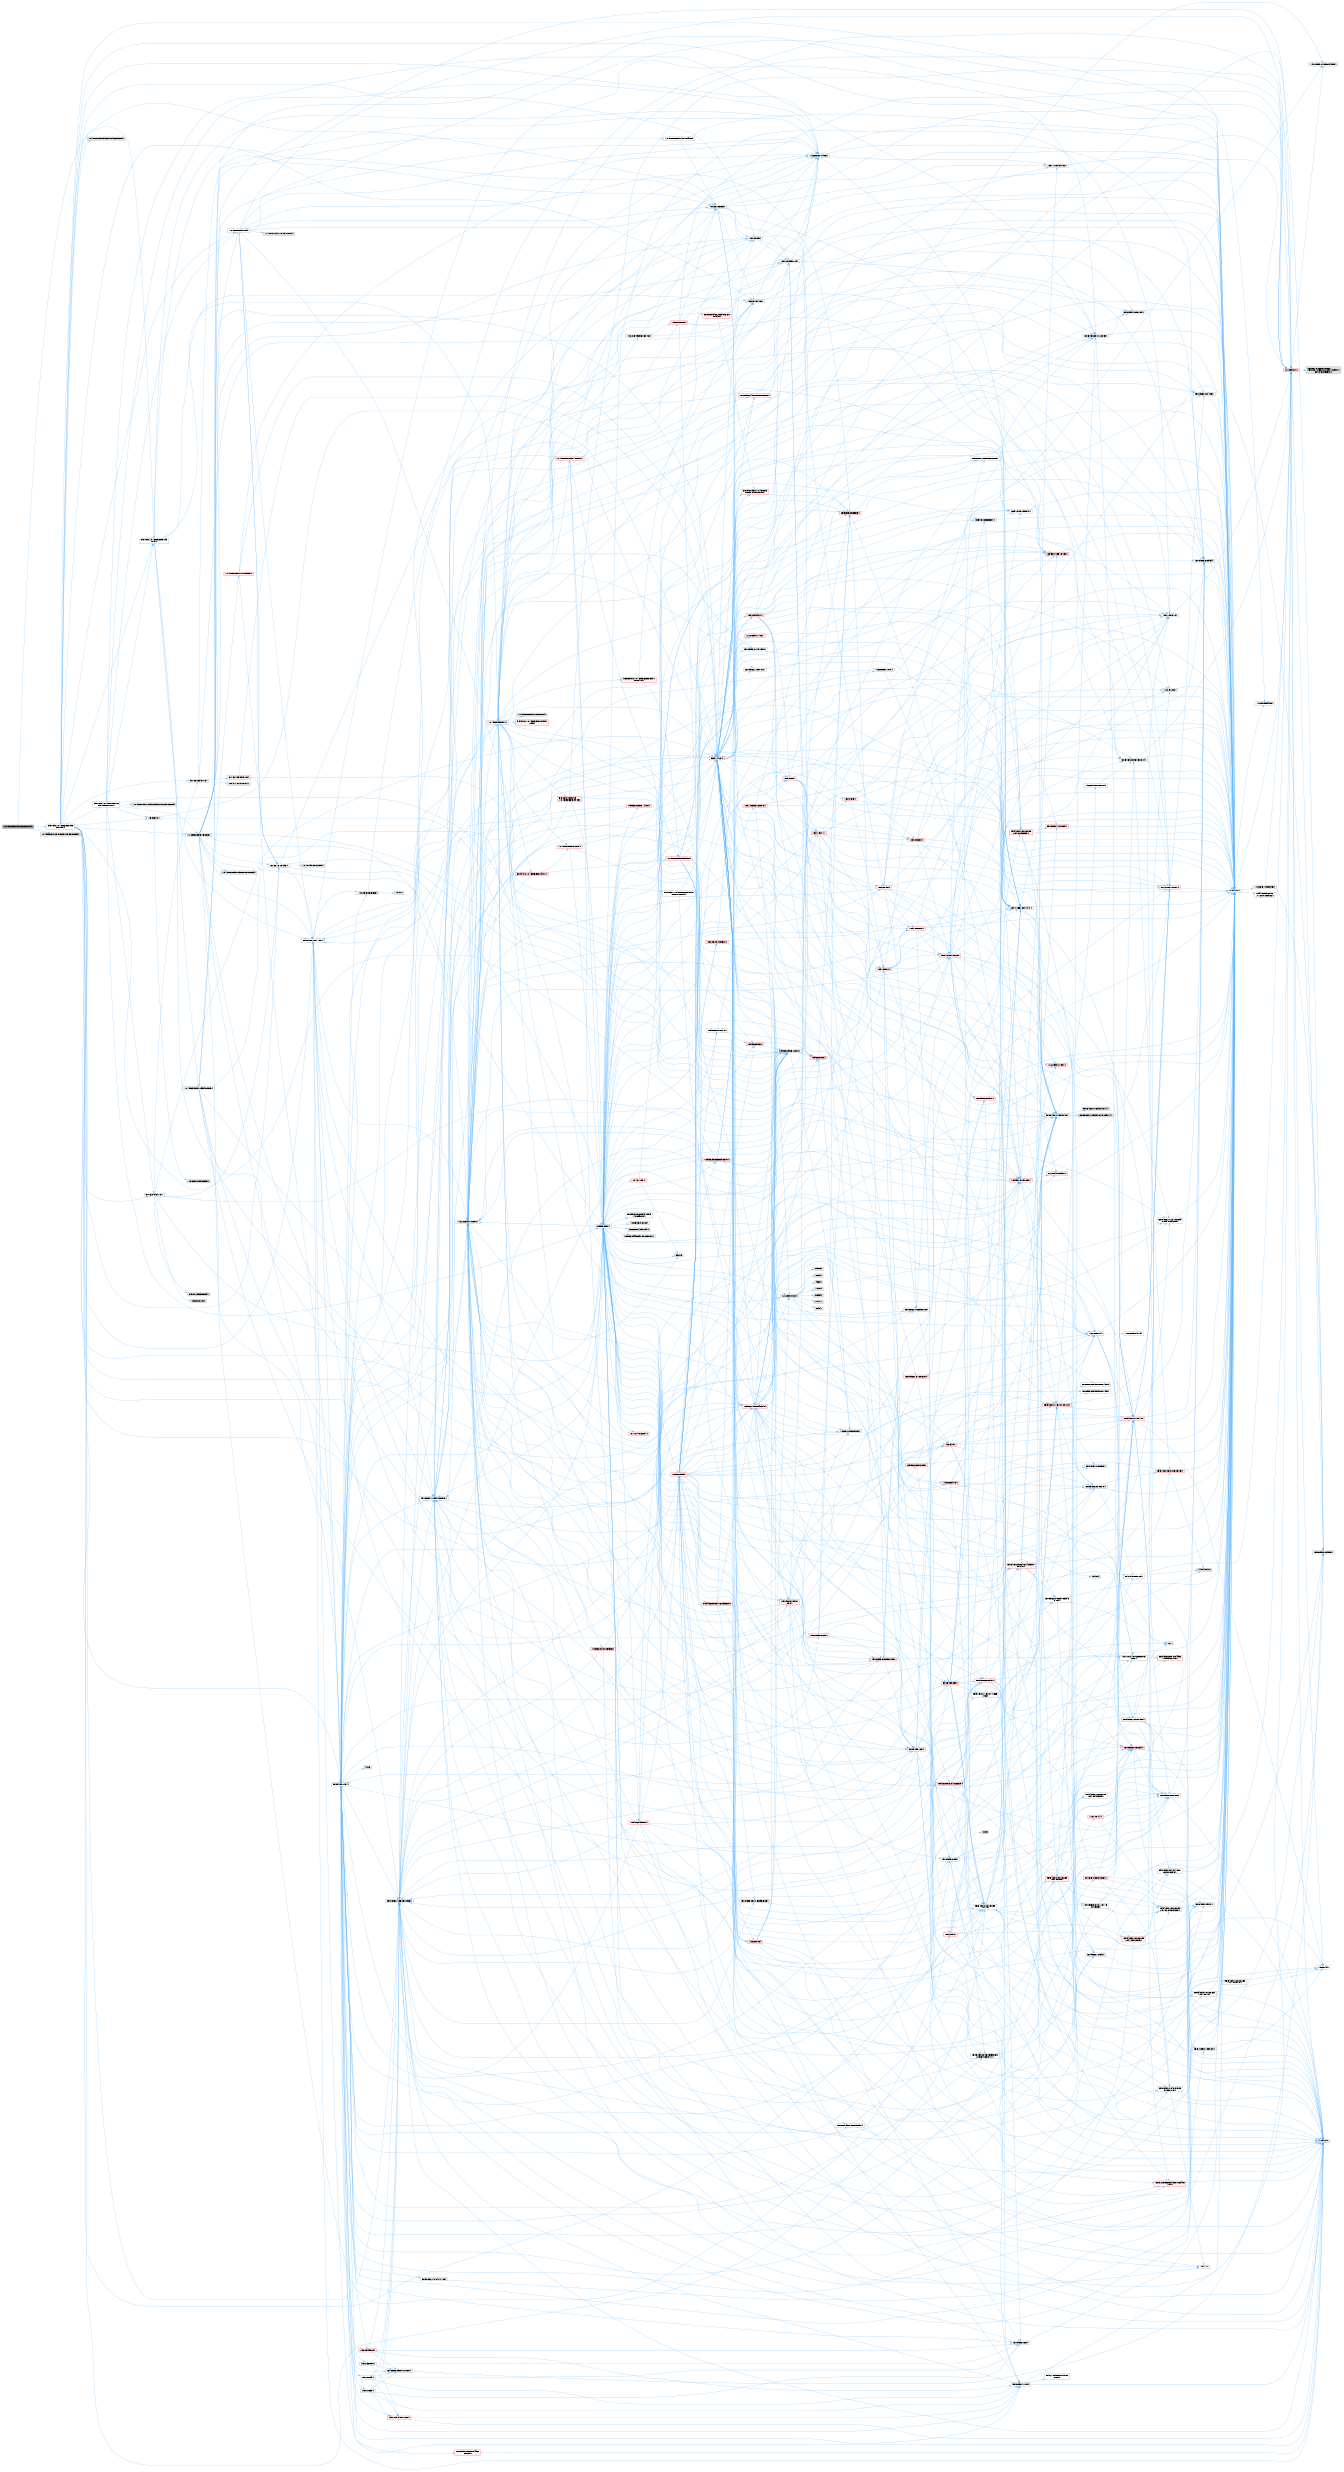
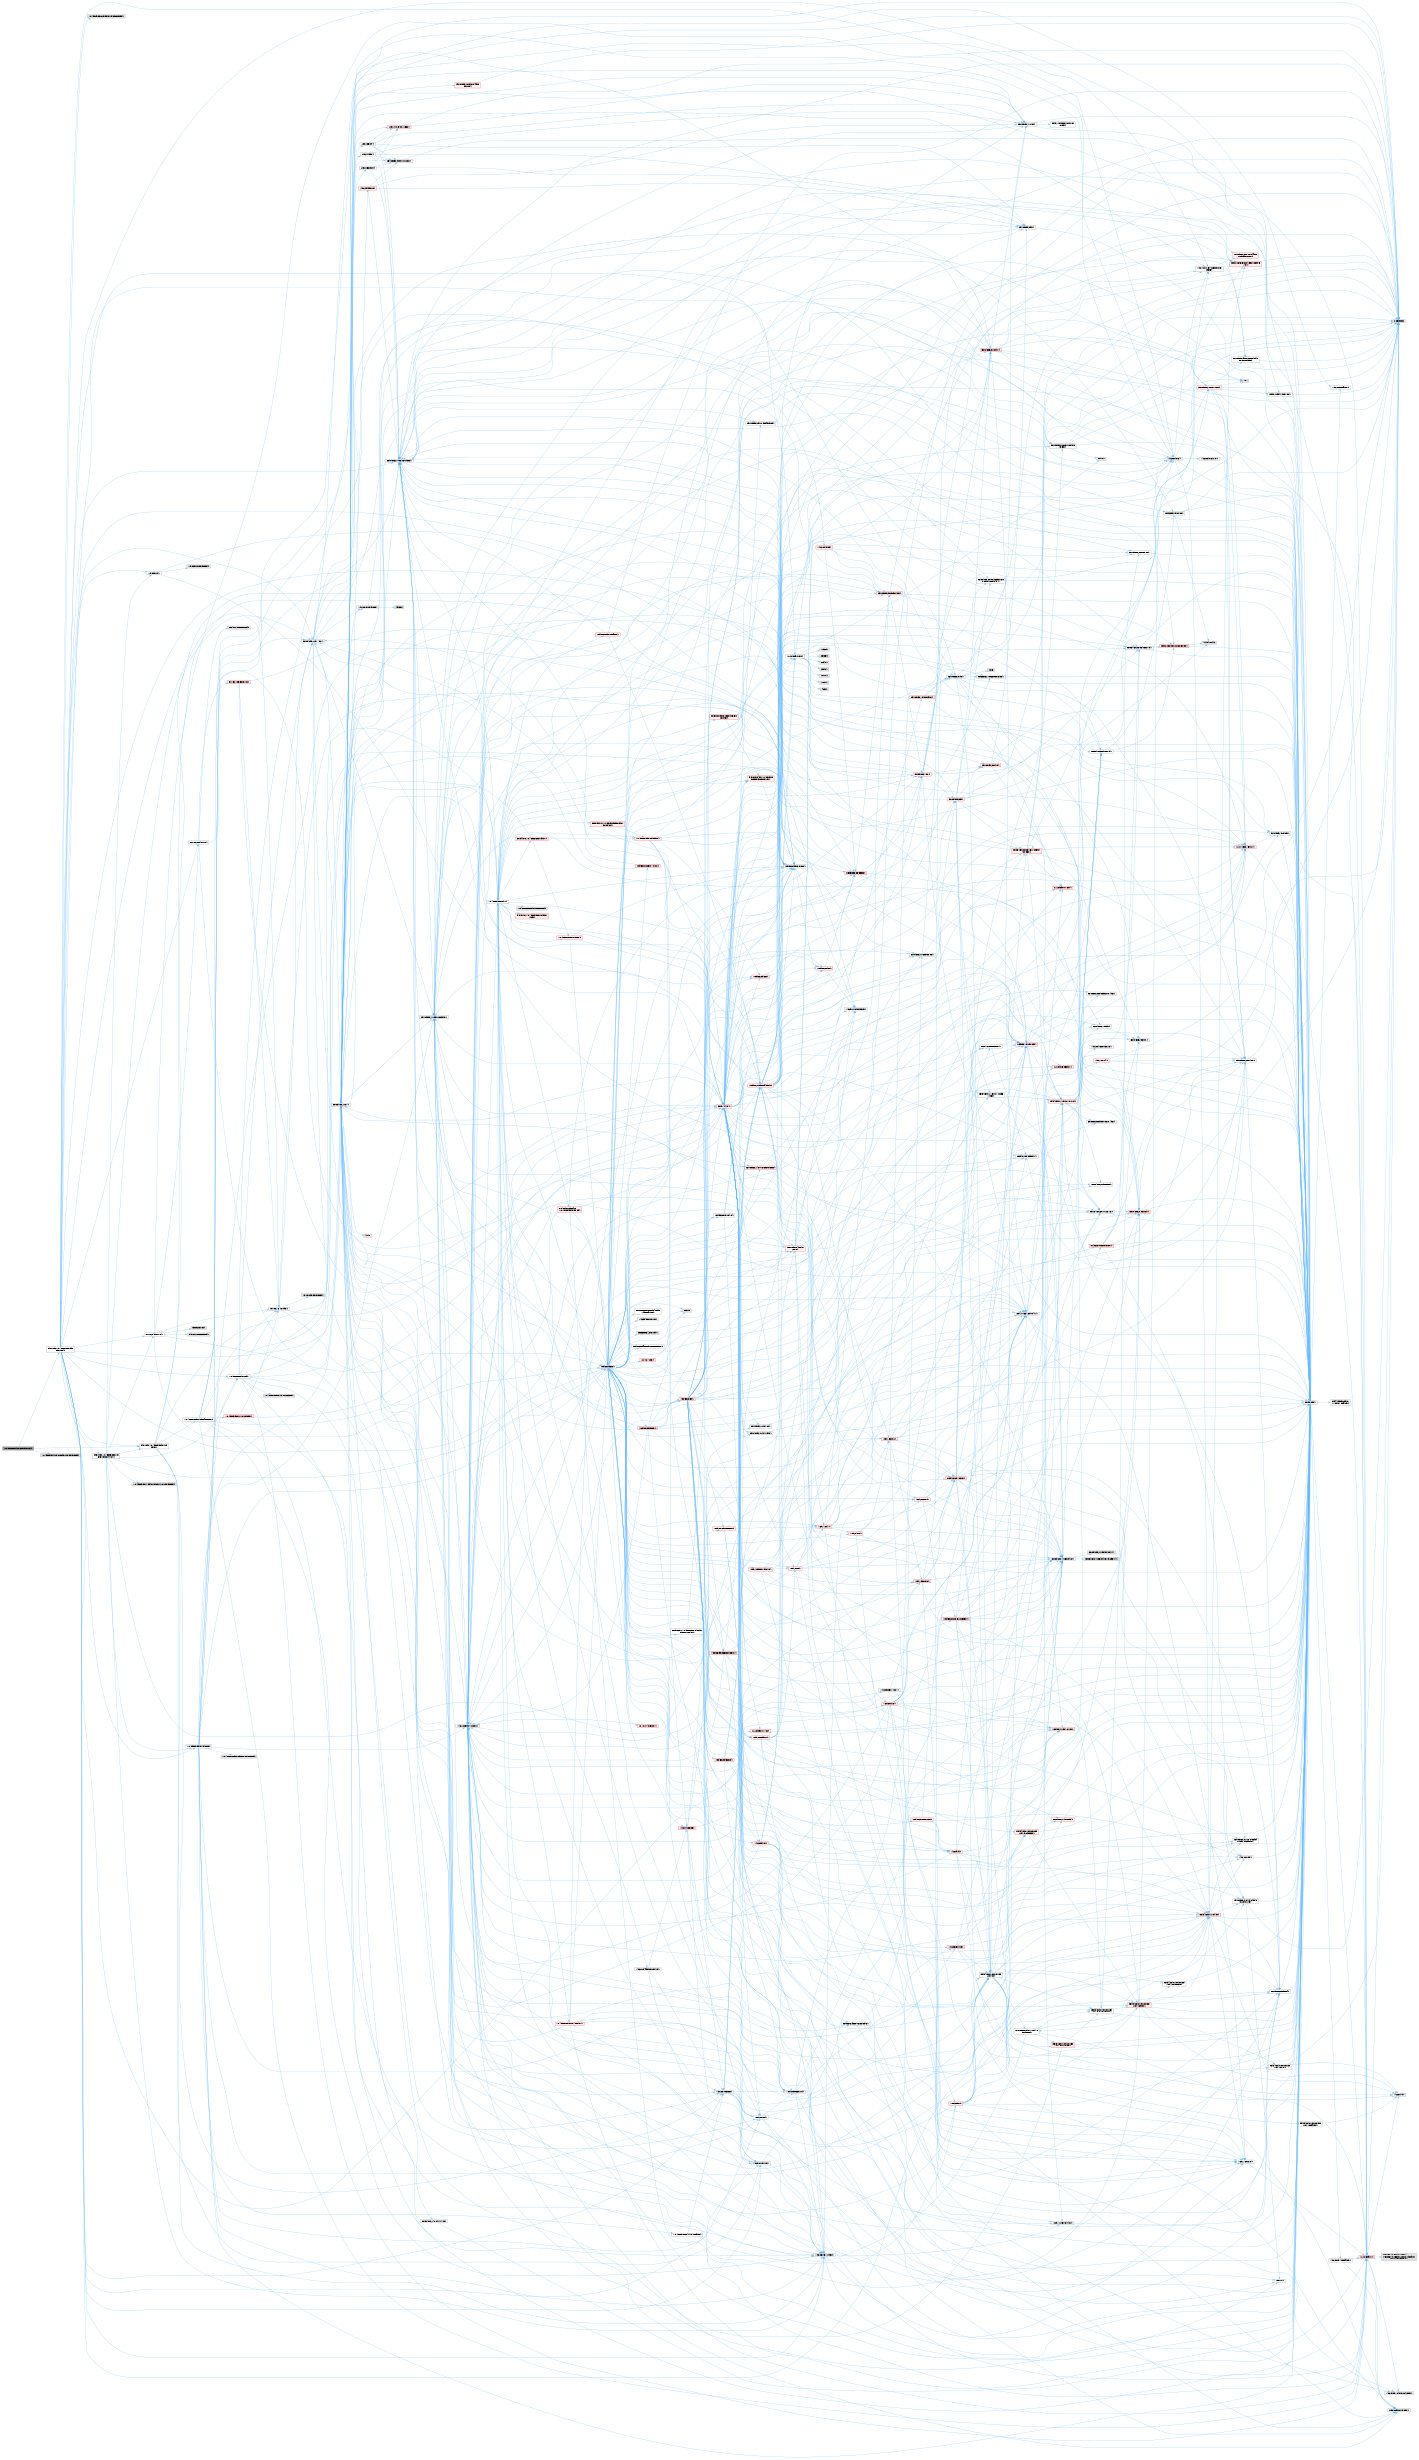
(826, 563) -> (877, 2052)
(700, 1077) -> (670, 1429)
(717, 1604) -> (724, 1760)
(819, 1635) -> (824, 547)
(1170, 1871) -> (1245, 359)
(1106, 1900) -> (1119, 2008)
